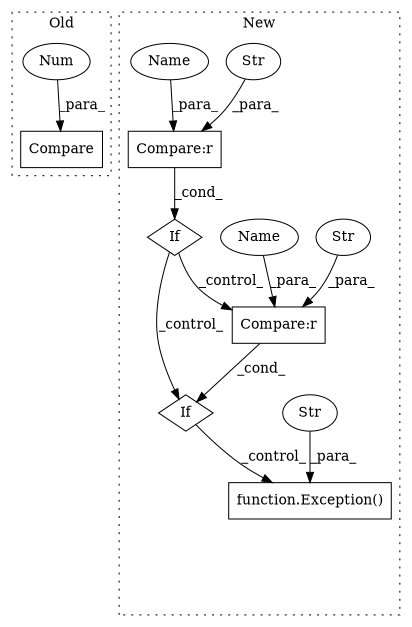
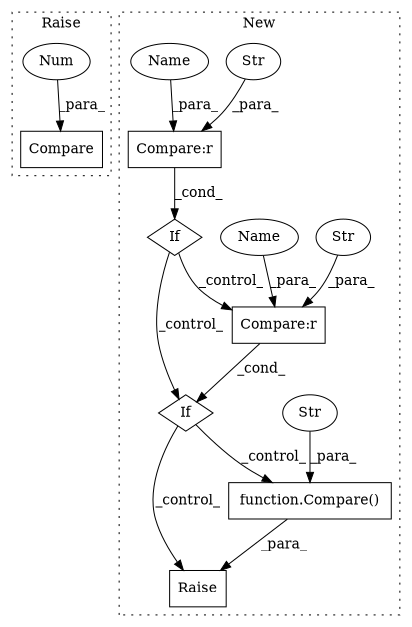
(62, 24) -> (62, 24)
(310, 501) -> (310, 501)
none -> (198, 589)
